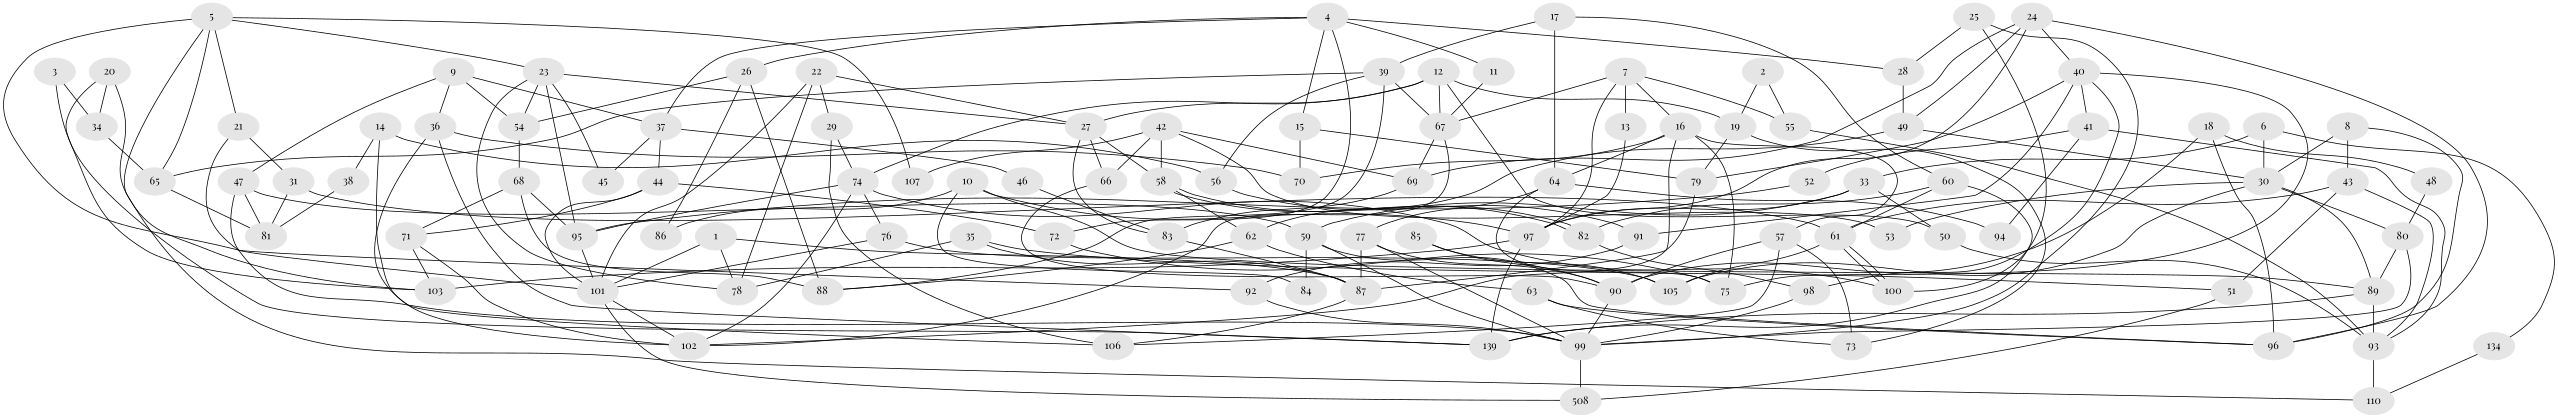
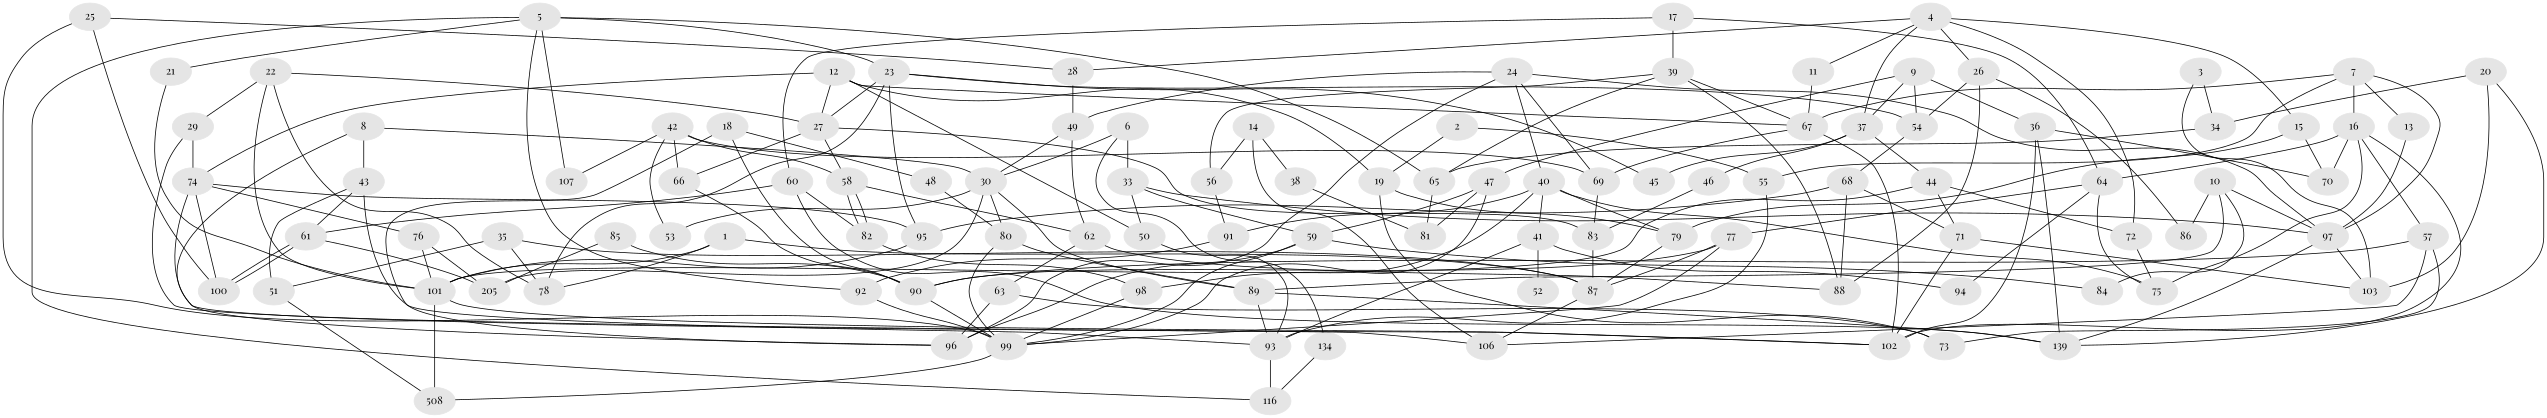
(294, 181) -> none
(1133, 201) -> none
(1671, 291) -> (490, 291)
(2374, 401) -> (1270, 401)
